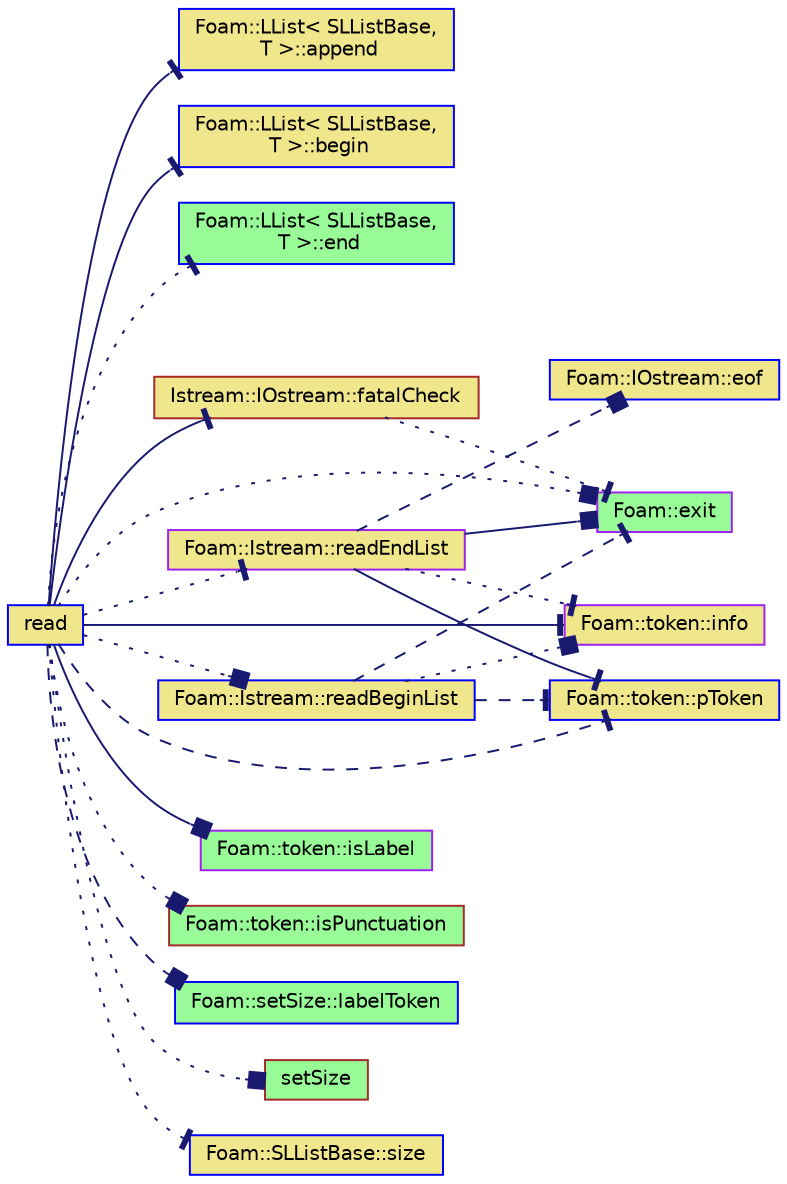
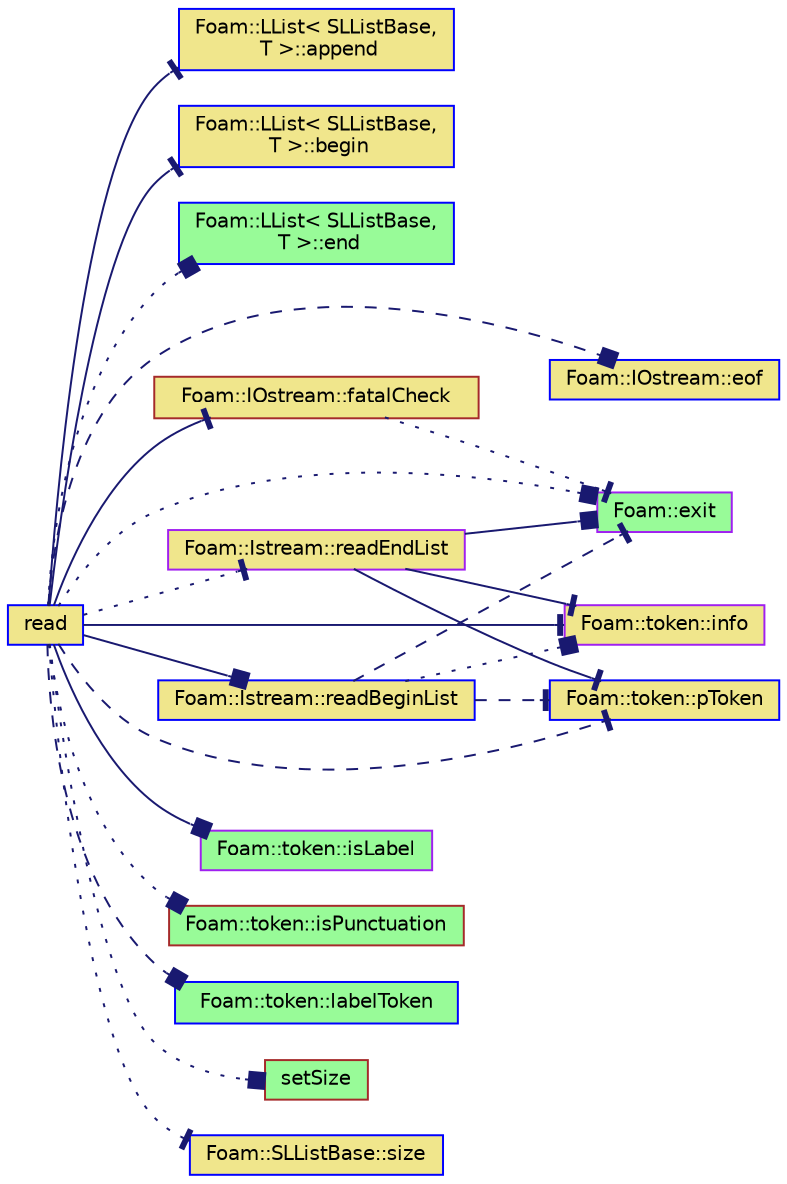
(97, 382) -> (97, 382)
(316, 398) -> (316, 398)
(487, 466) -> (236, 322)
(486, 586) -> (486, 586)
(156, 655) -> (156, 655)
(316, 1003) -> (316, 1003)
